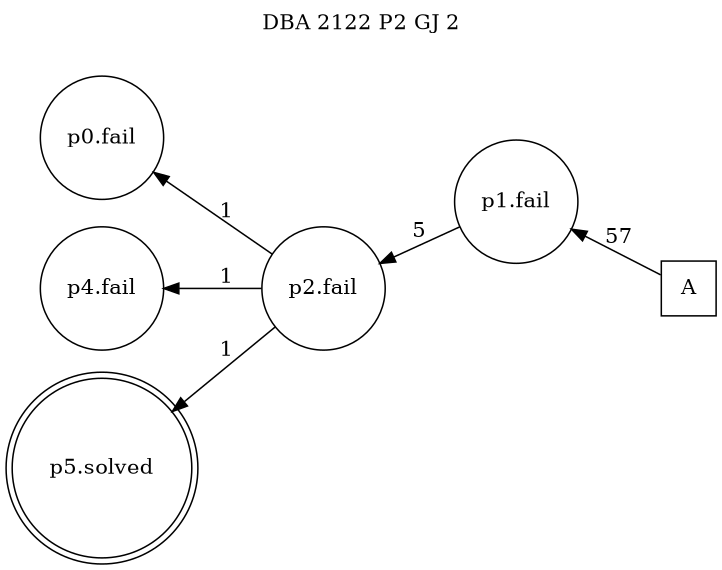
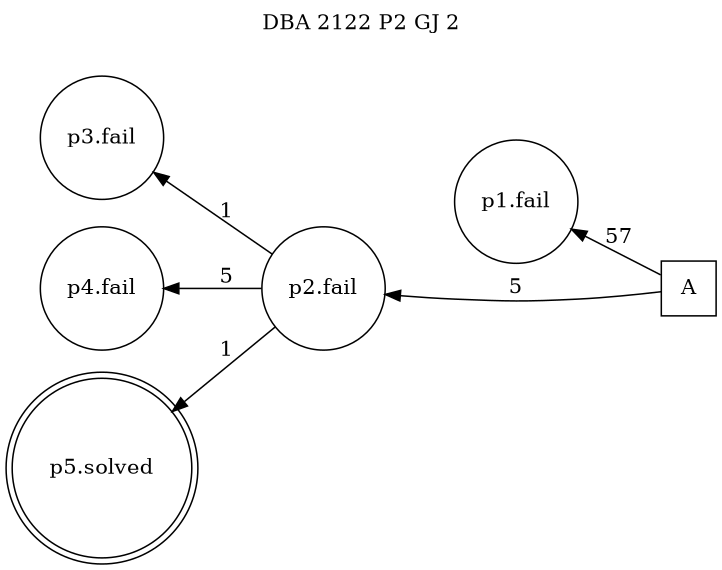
(102, 138) -> (102, 138)
(427, 242) -> (531, 301)
(227, 277) -> (227, 277)
